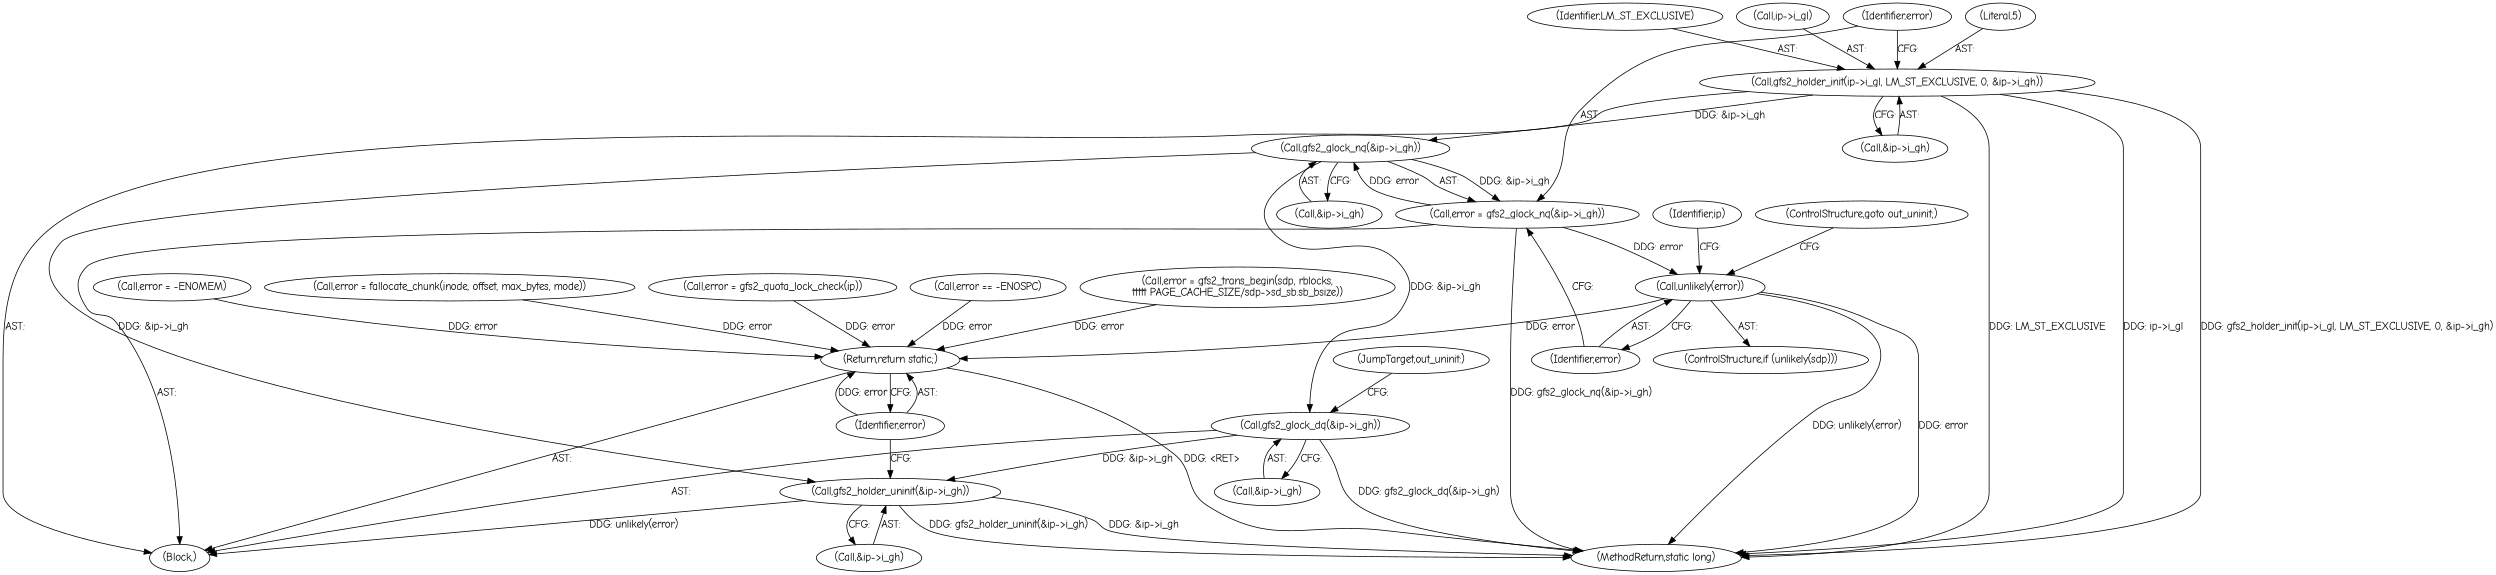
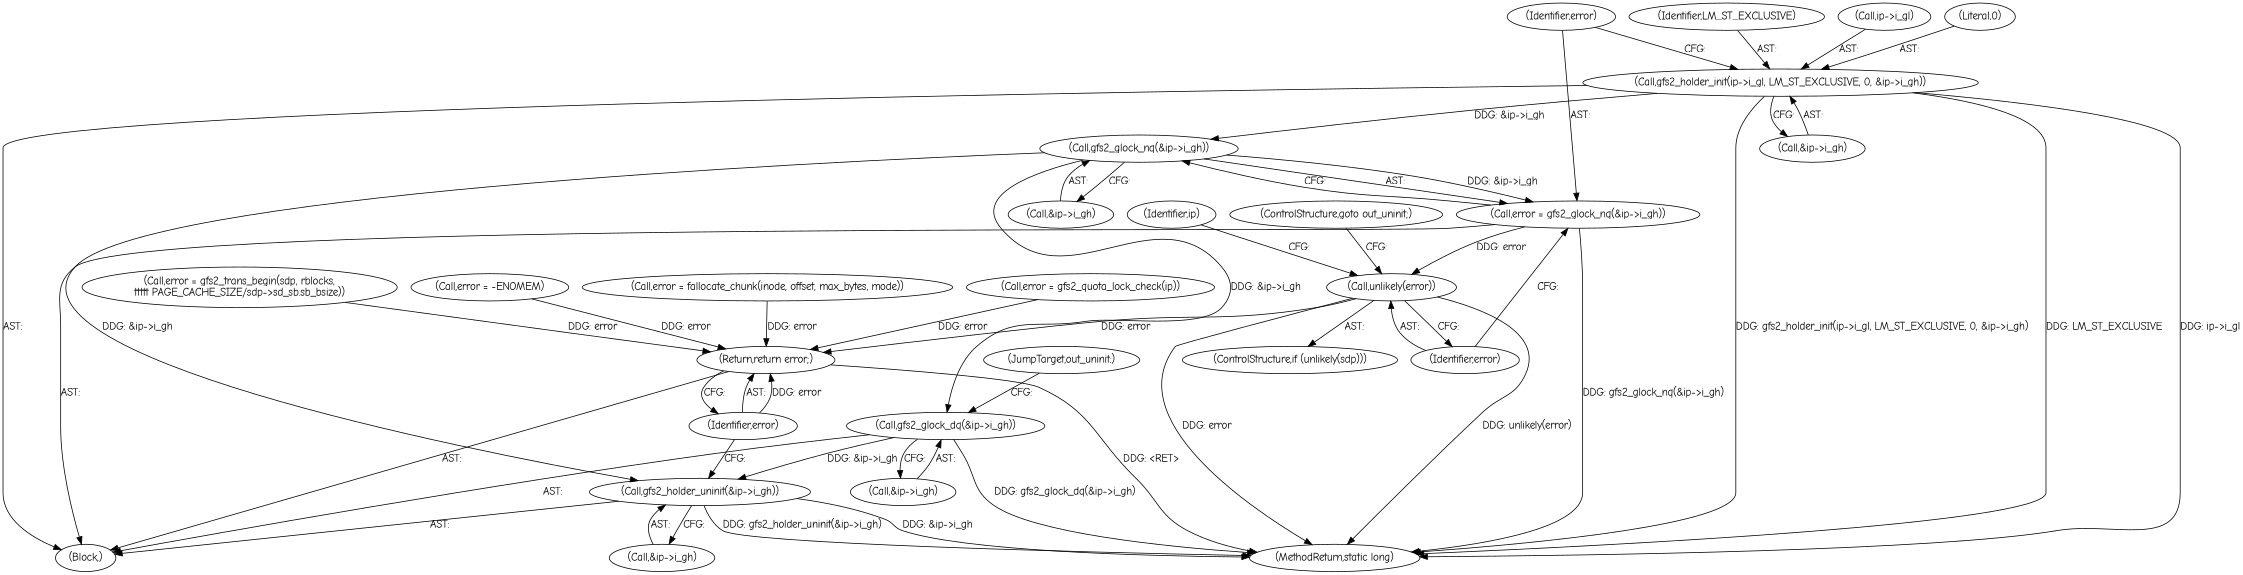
(2000, 17) -> (1980, 17)
(1394, 182) -> (1317, 182)
(988, 287) -> none
(890, 360) -> (766, 360)
(634, 525) -> (442, 525)
